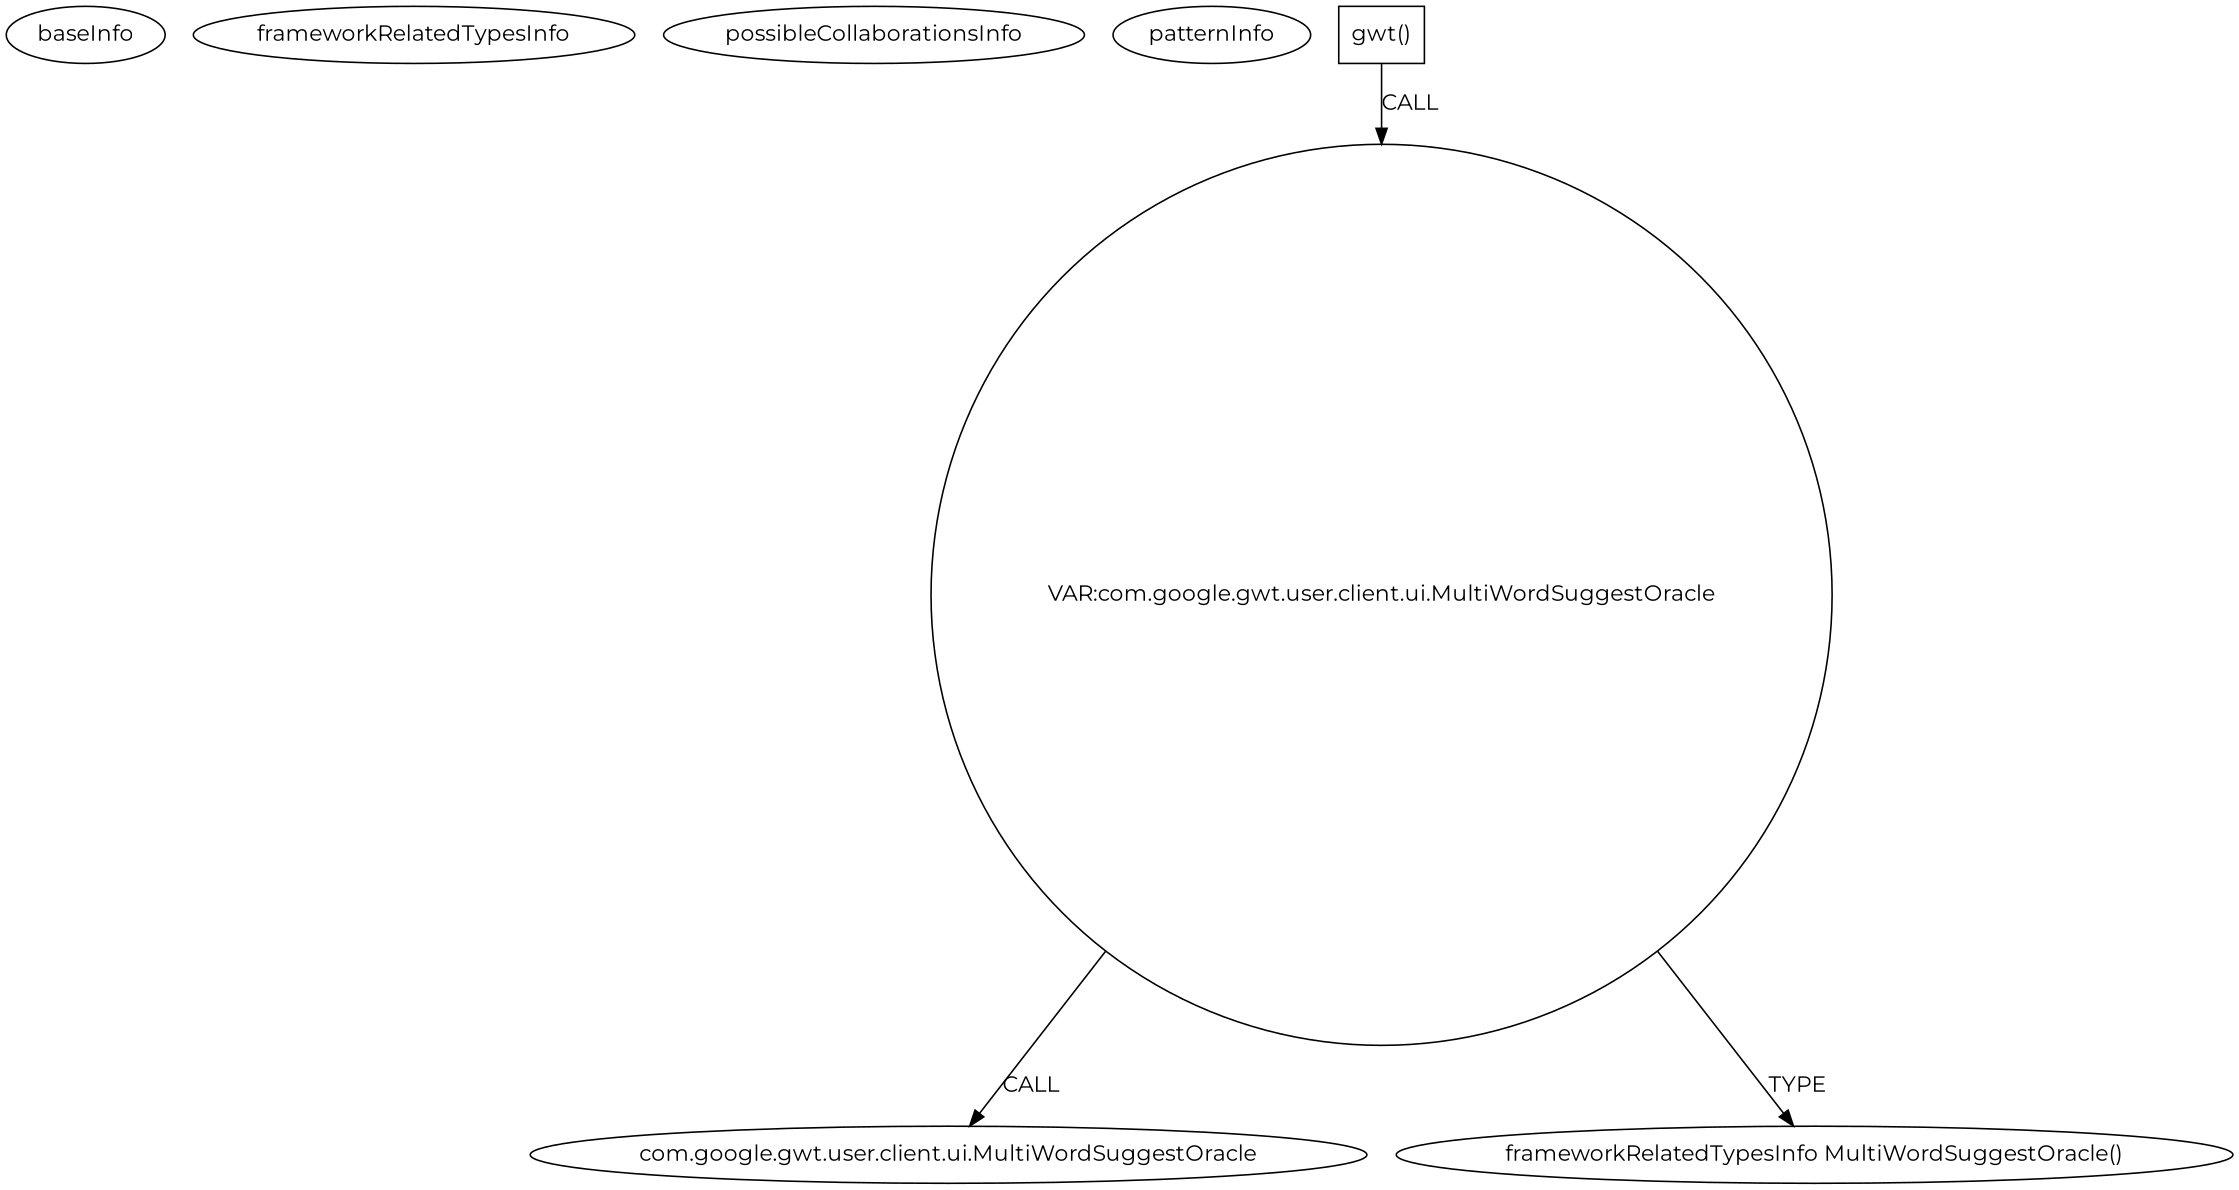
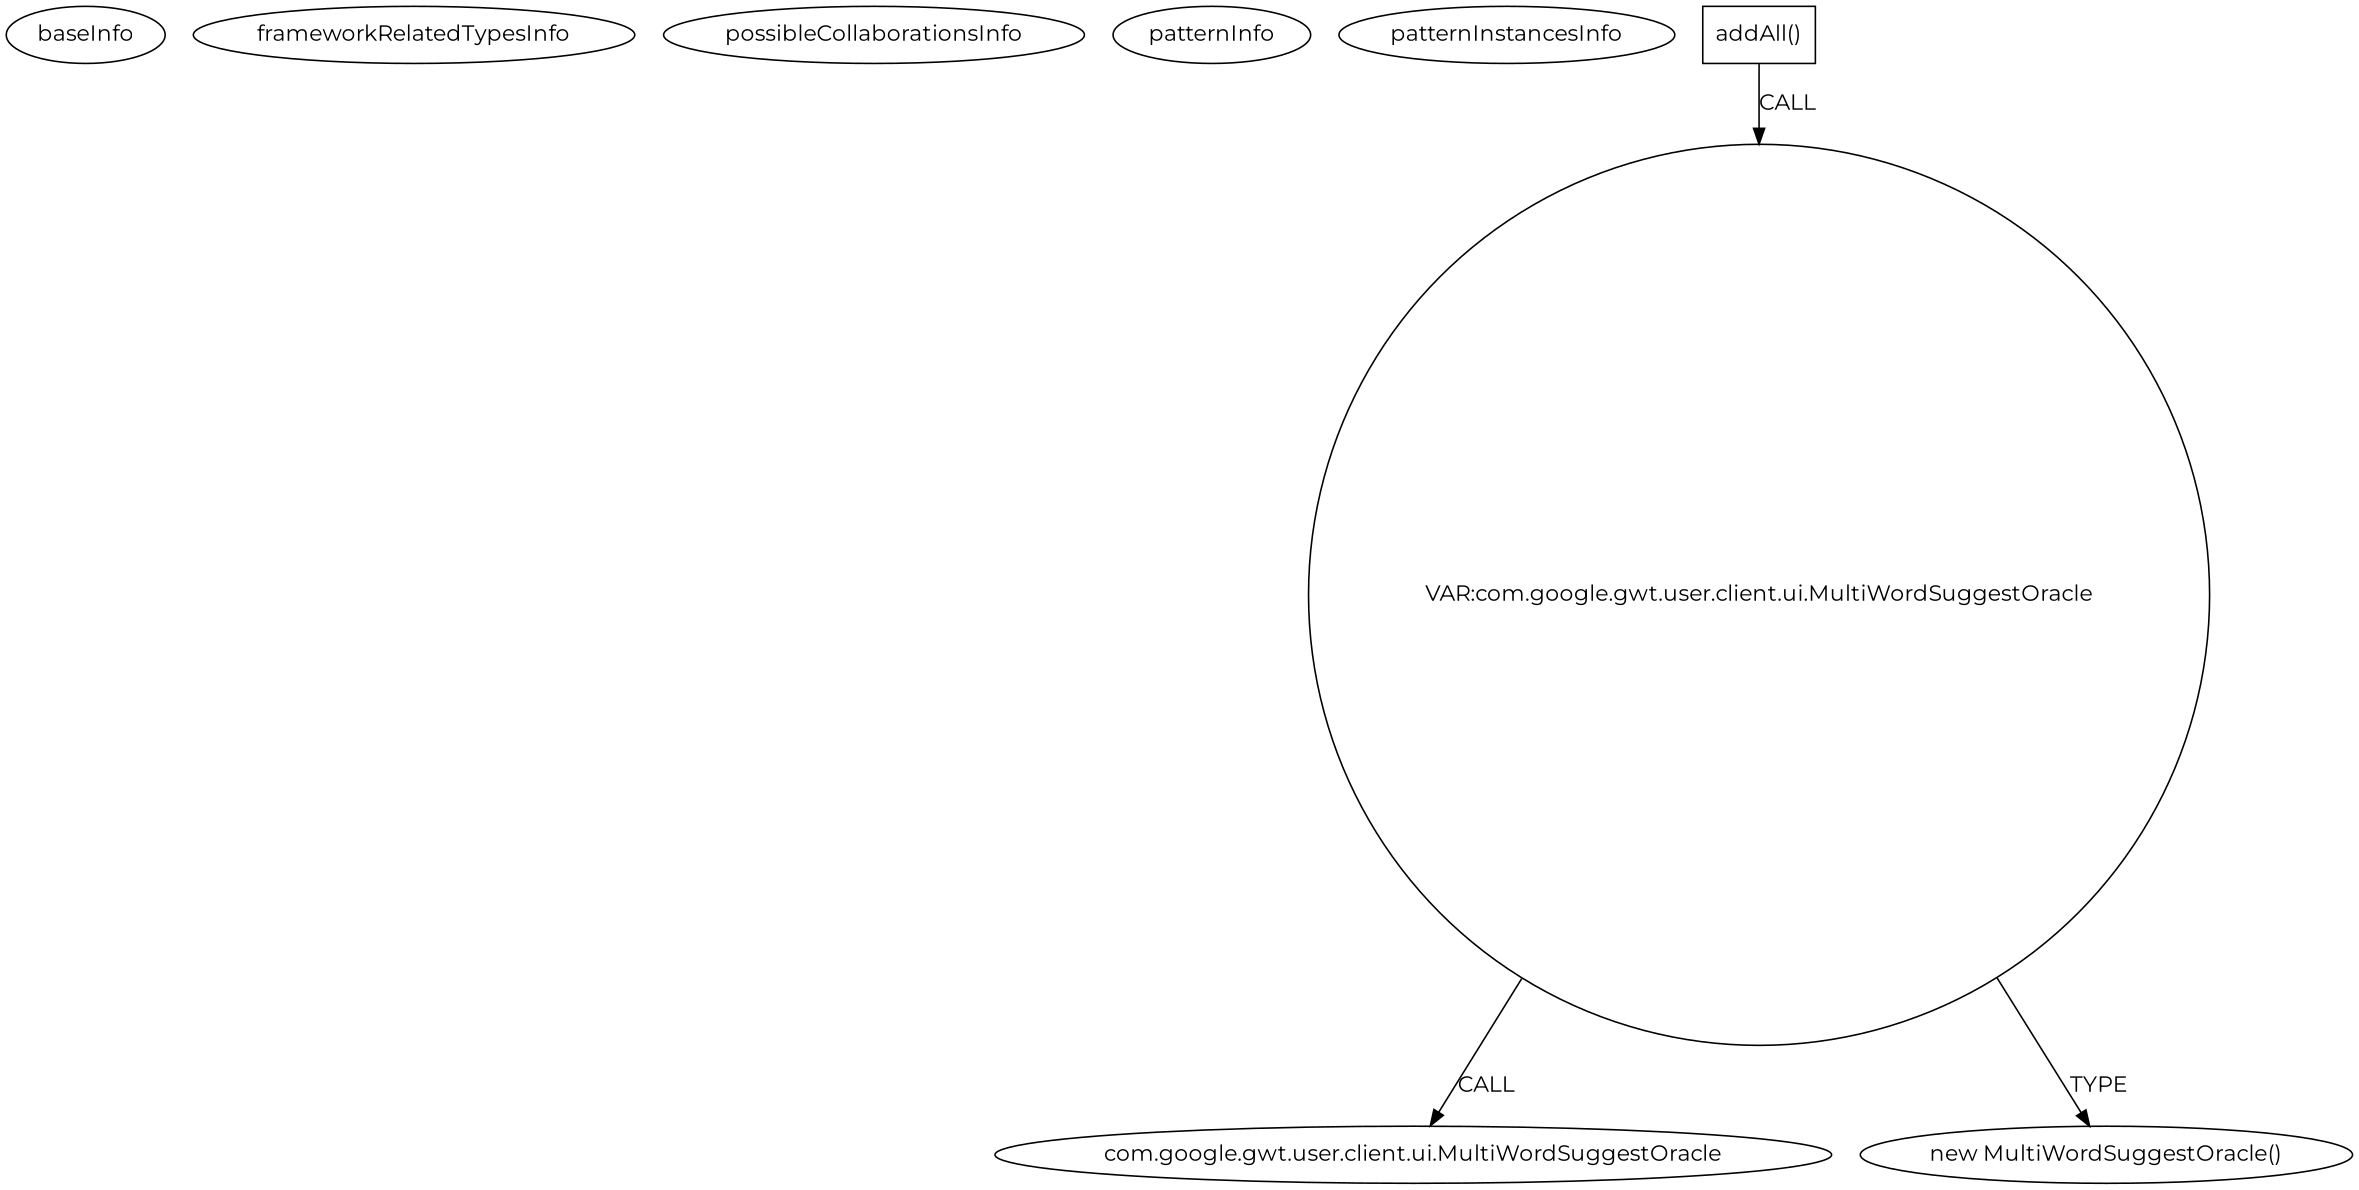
(1382, 35) -> (1759, 35)
none -> (1507, 35)
(1815, 1155) -> (2106, 1155)
